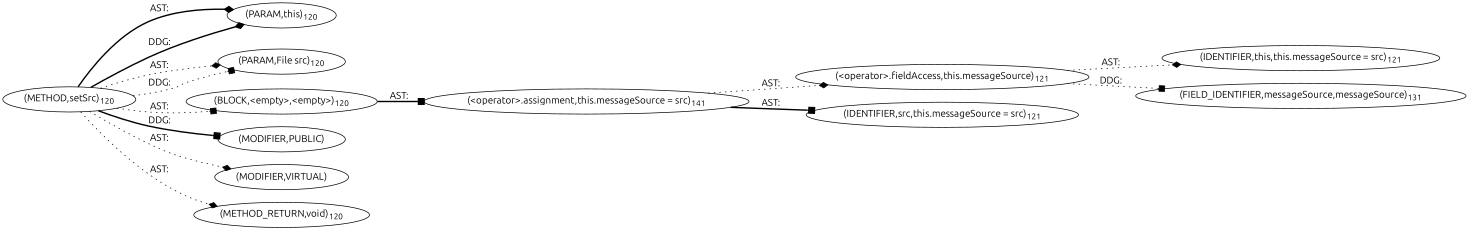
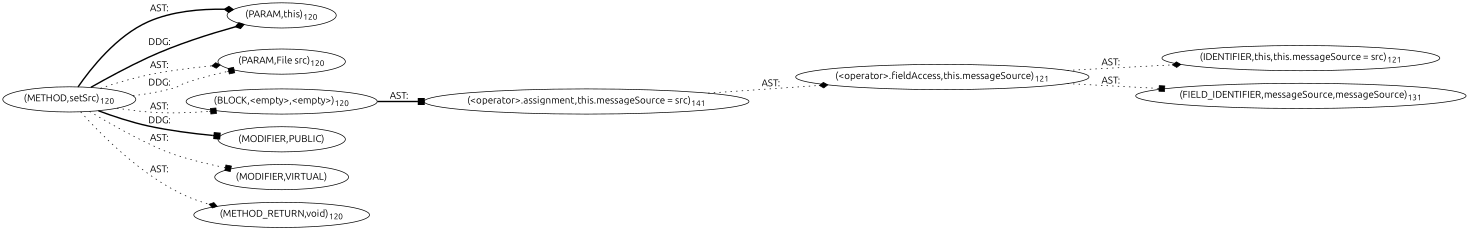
(1112, 81) -> (1112, 81)
(942, 115) -> none
(153, 146) -> (153, 146)
